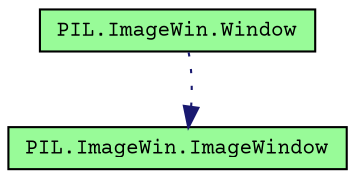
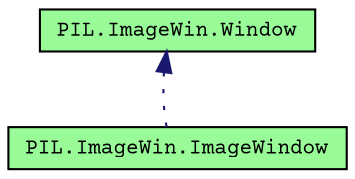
(192, 79) -> (164, 100)
